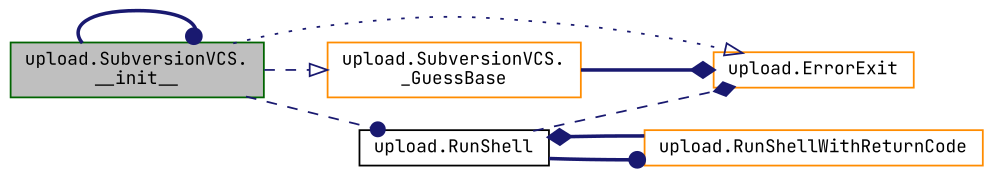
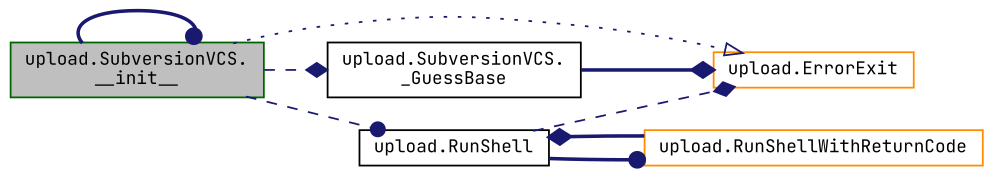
(287, 70) -> (287, 70)
(454, 70) -> (454, 70)
